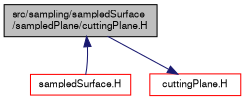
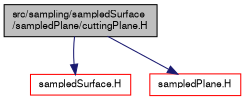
(87, 61) -> (74, 50)
(195, 85) -> (195, 85)
